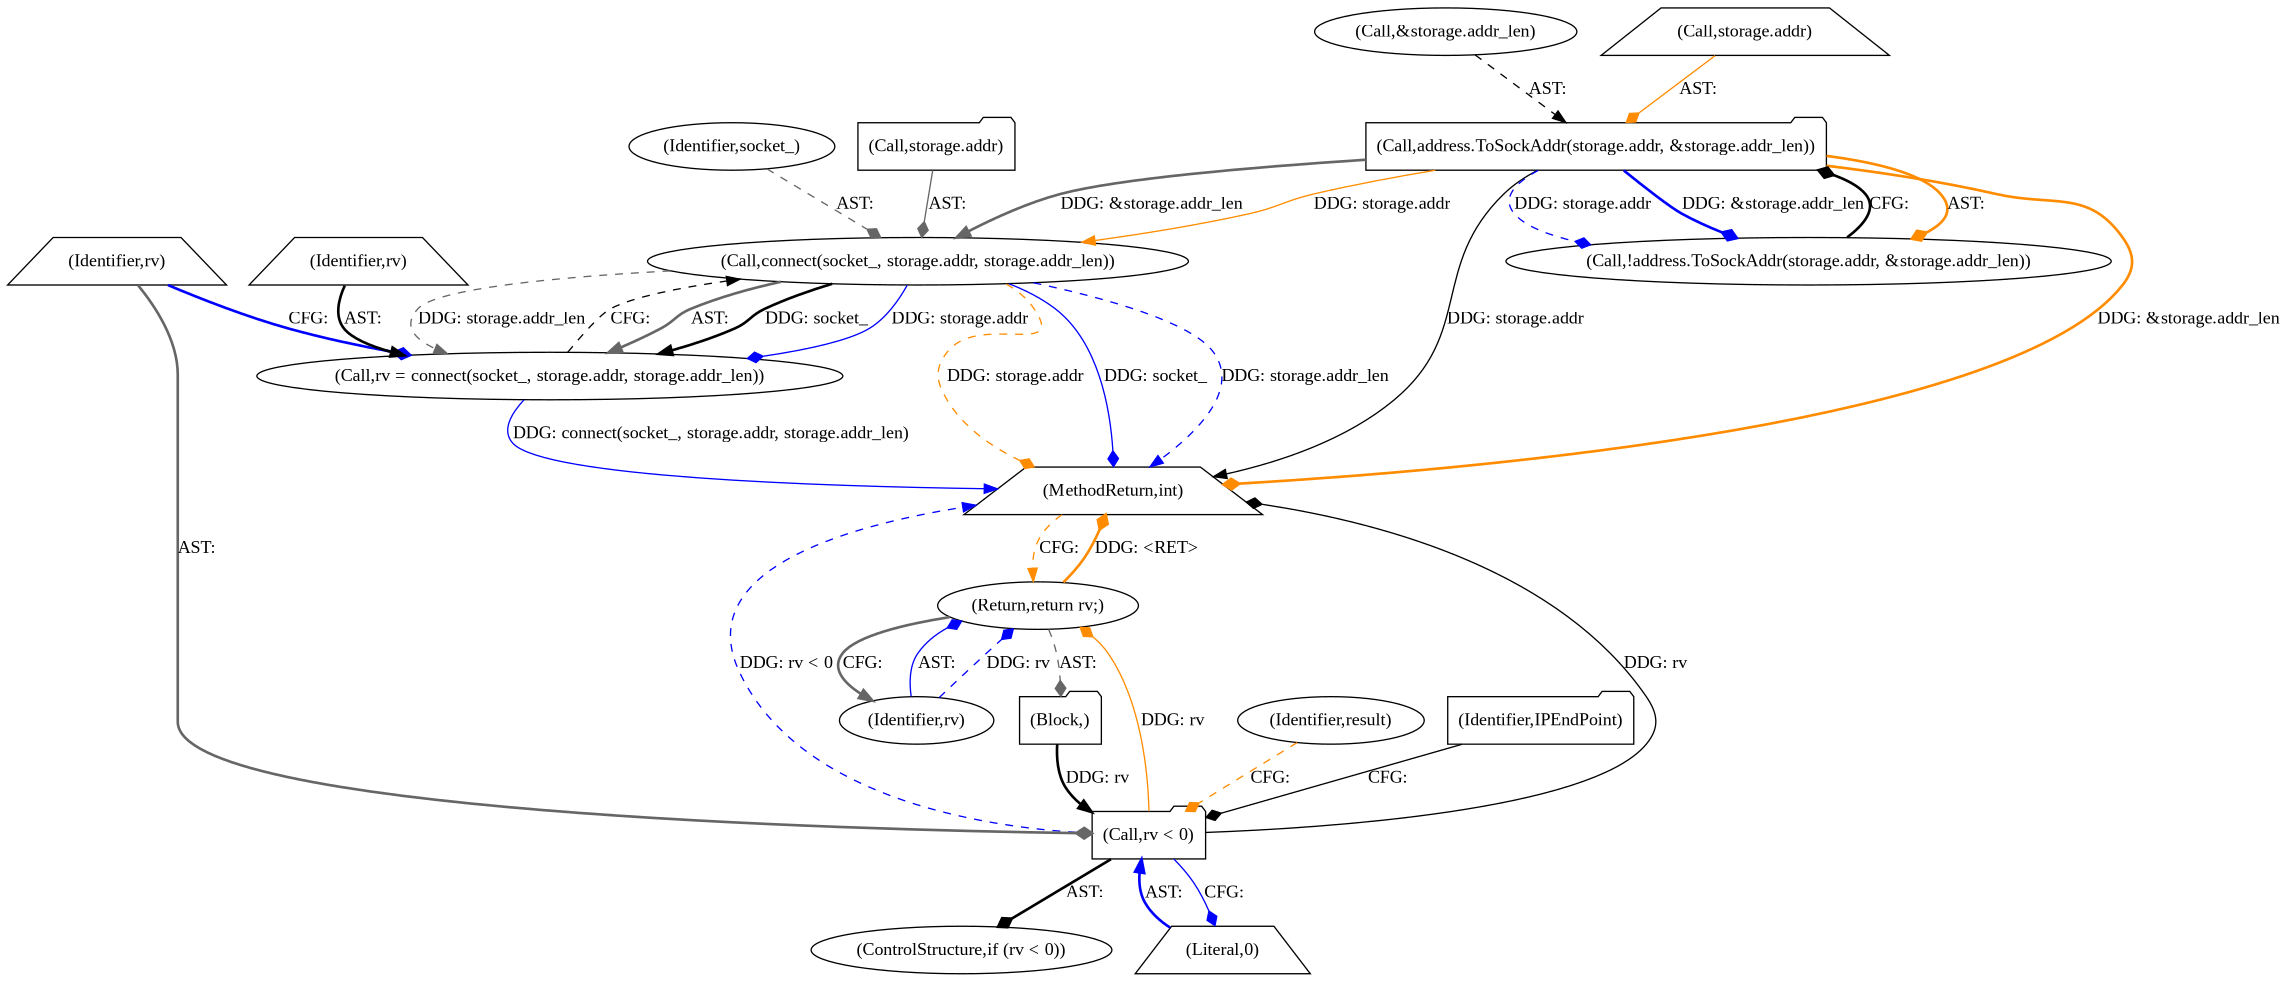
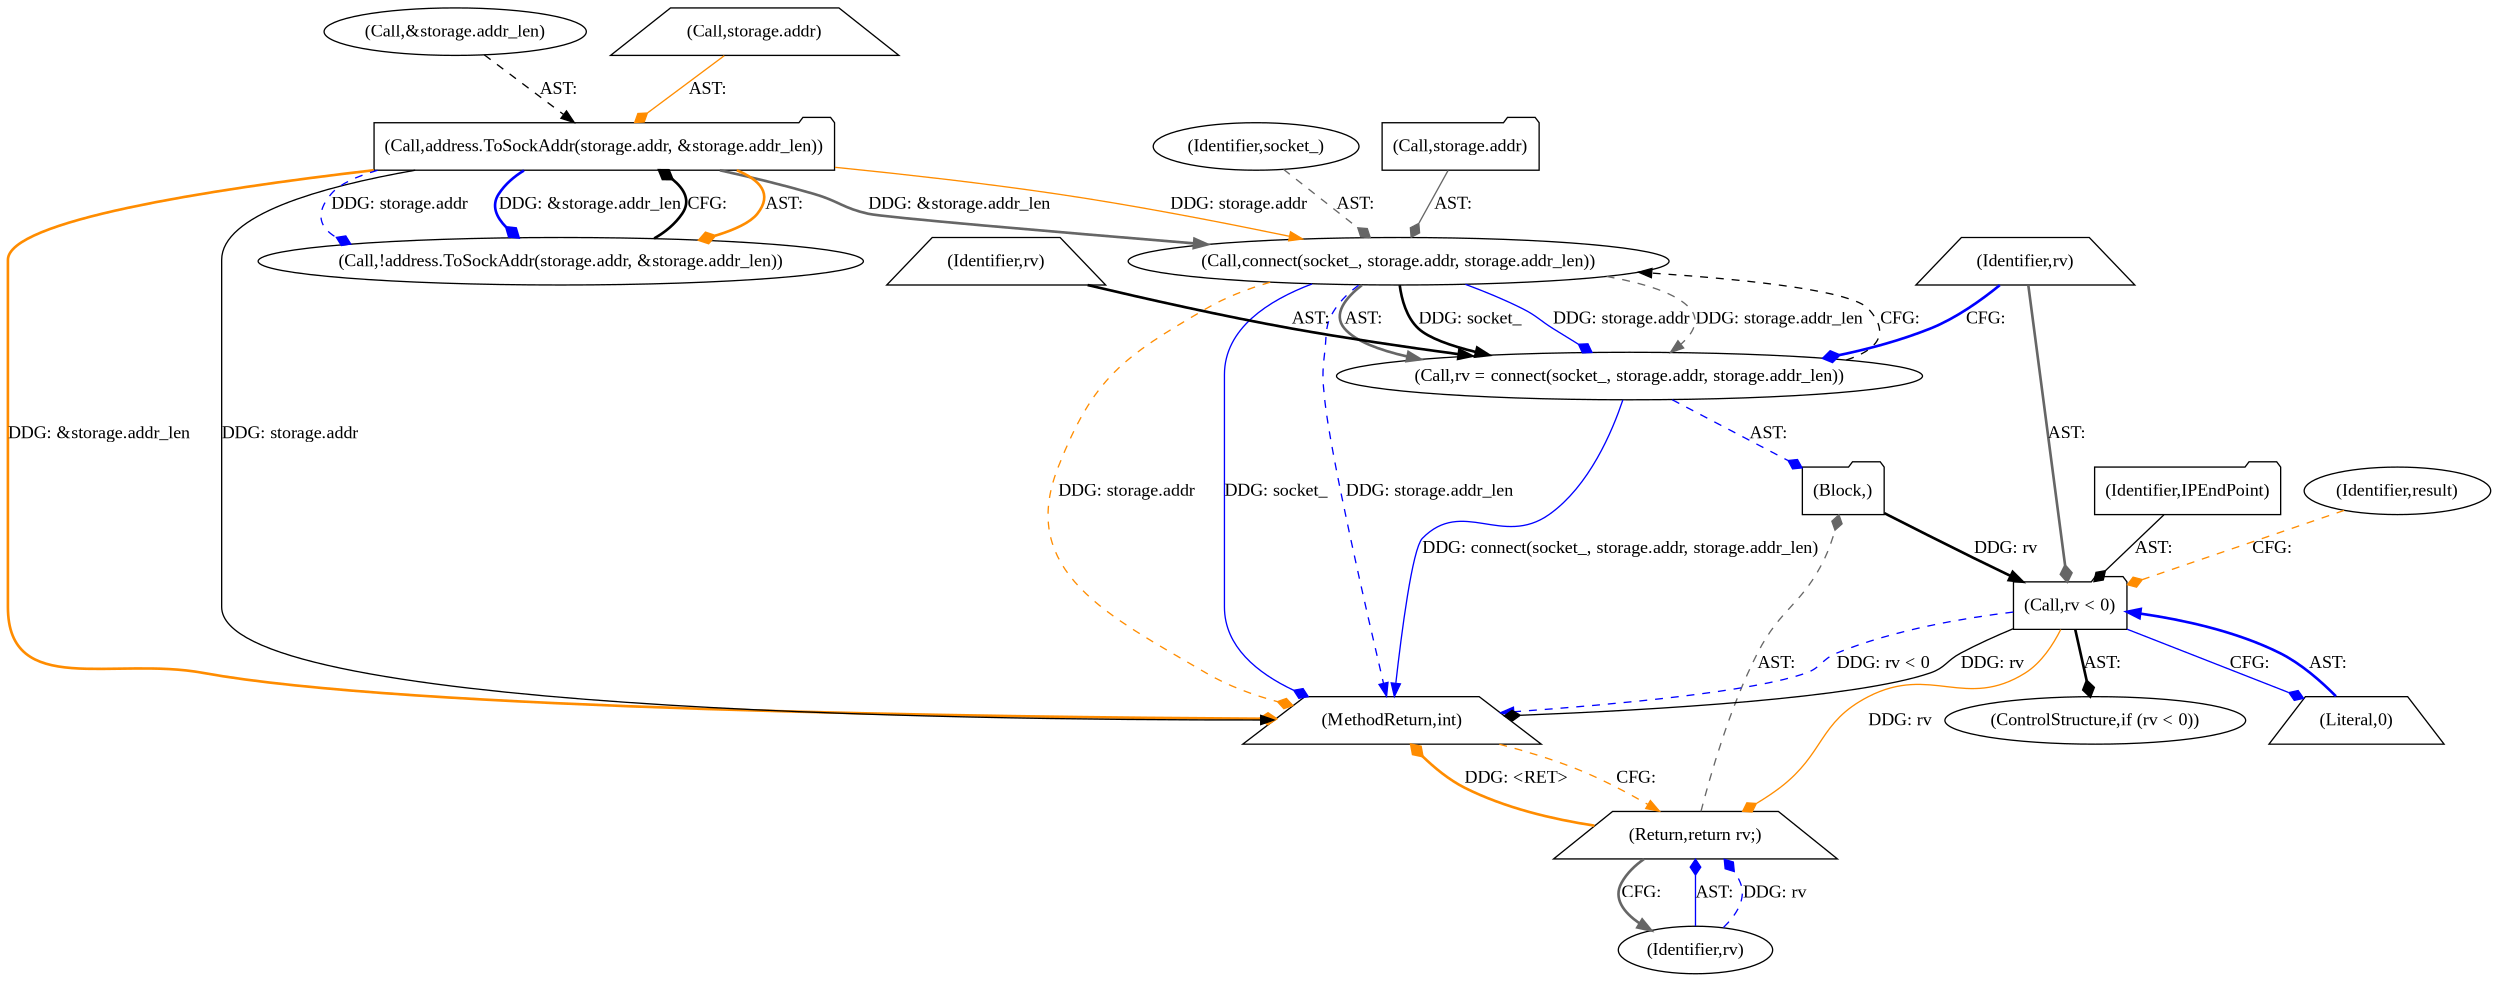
none -> (1730, 430)
(1038, 606) -> (1695, 835)
(1390, 778) -> (2157, 548)
